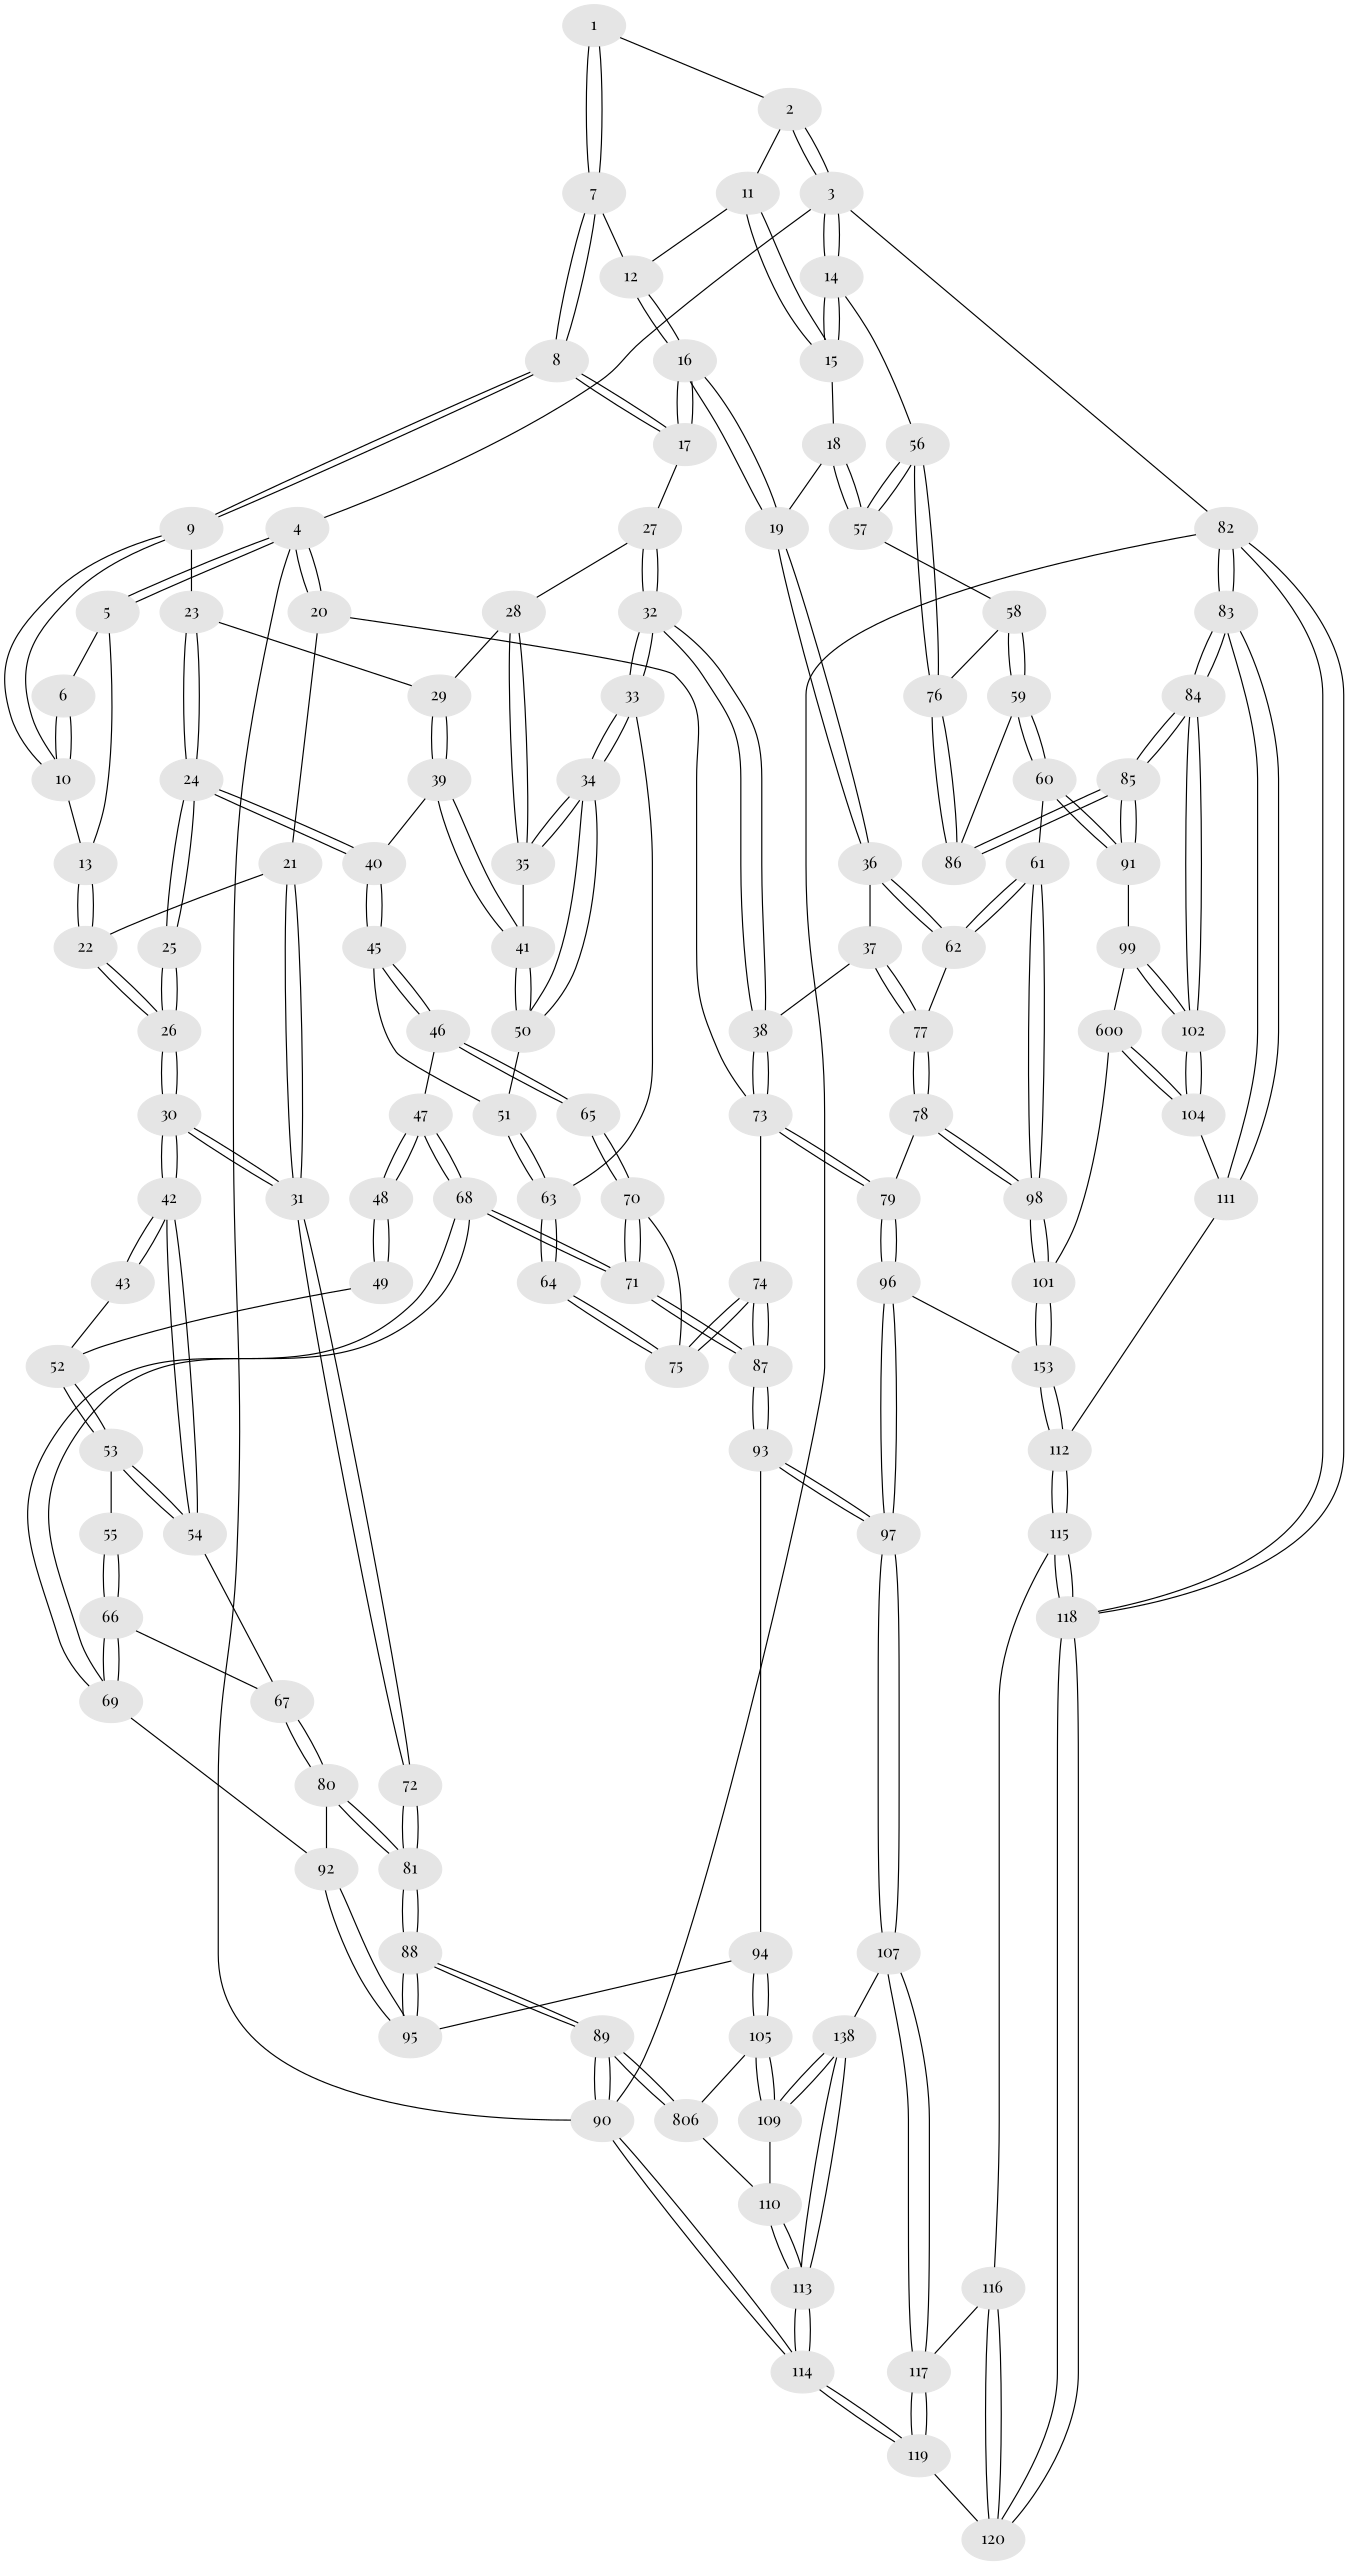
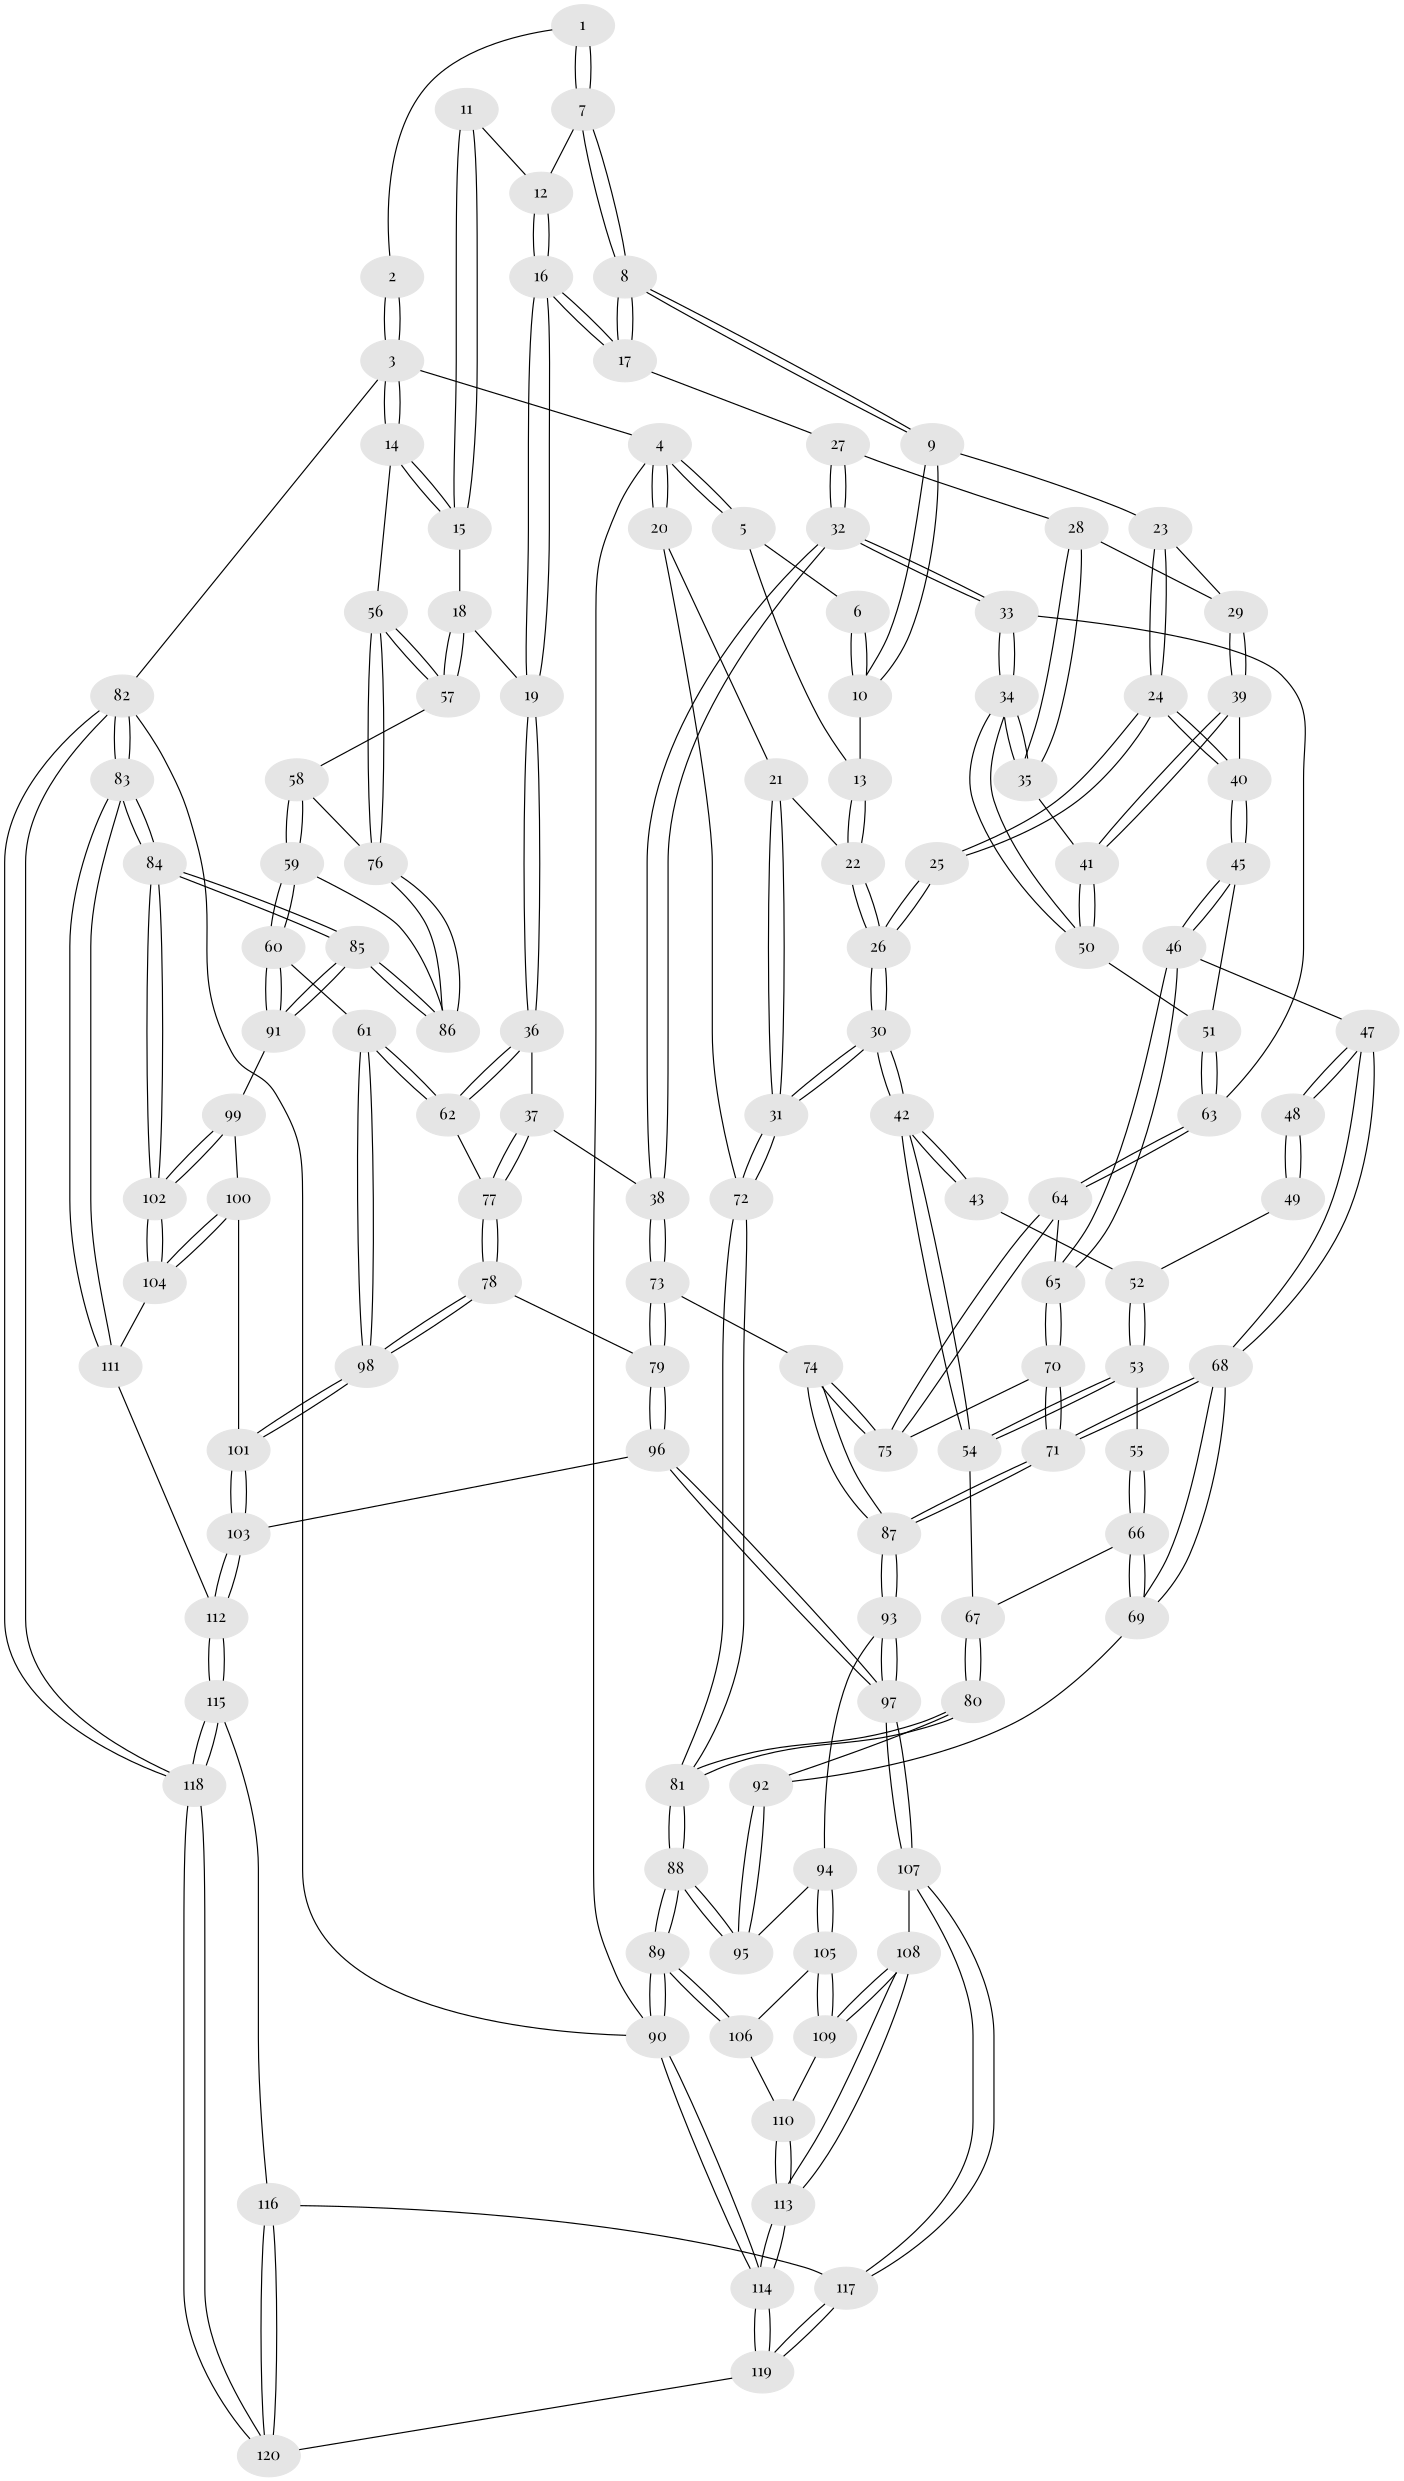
(769, 151) -> none
(698, 723) -> (712, 863)
(1110, 1031) -> (239, 1199)
none -> (1058, 1233)
(1043, 1366) -> (239, 1534)
(844, 2037) -> (909, 1953)
(686, 2121) -> (741, 2037)
